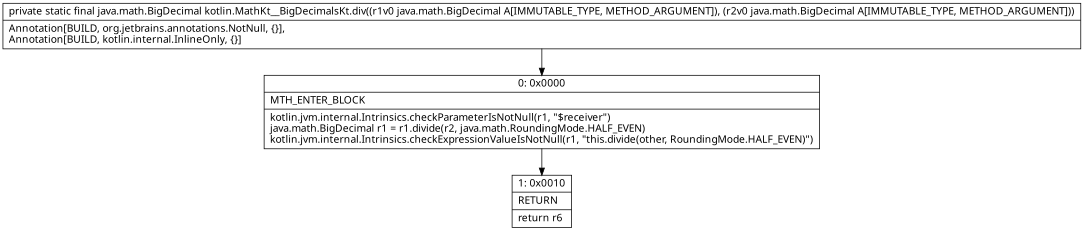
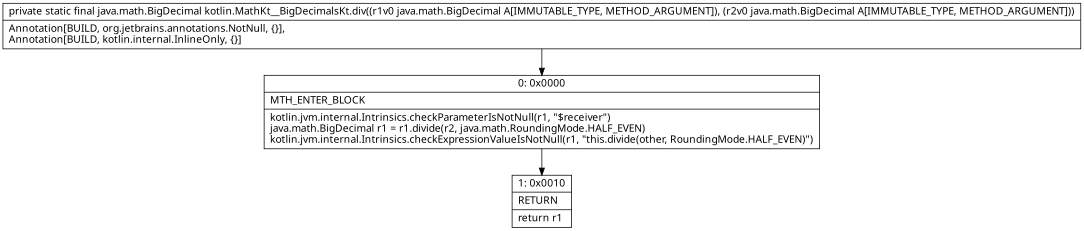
(540, 218) -> (540, 218)
